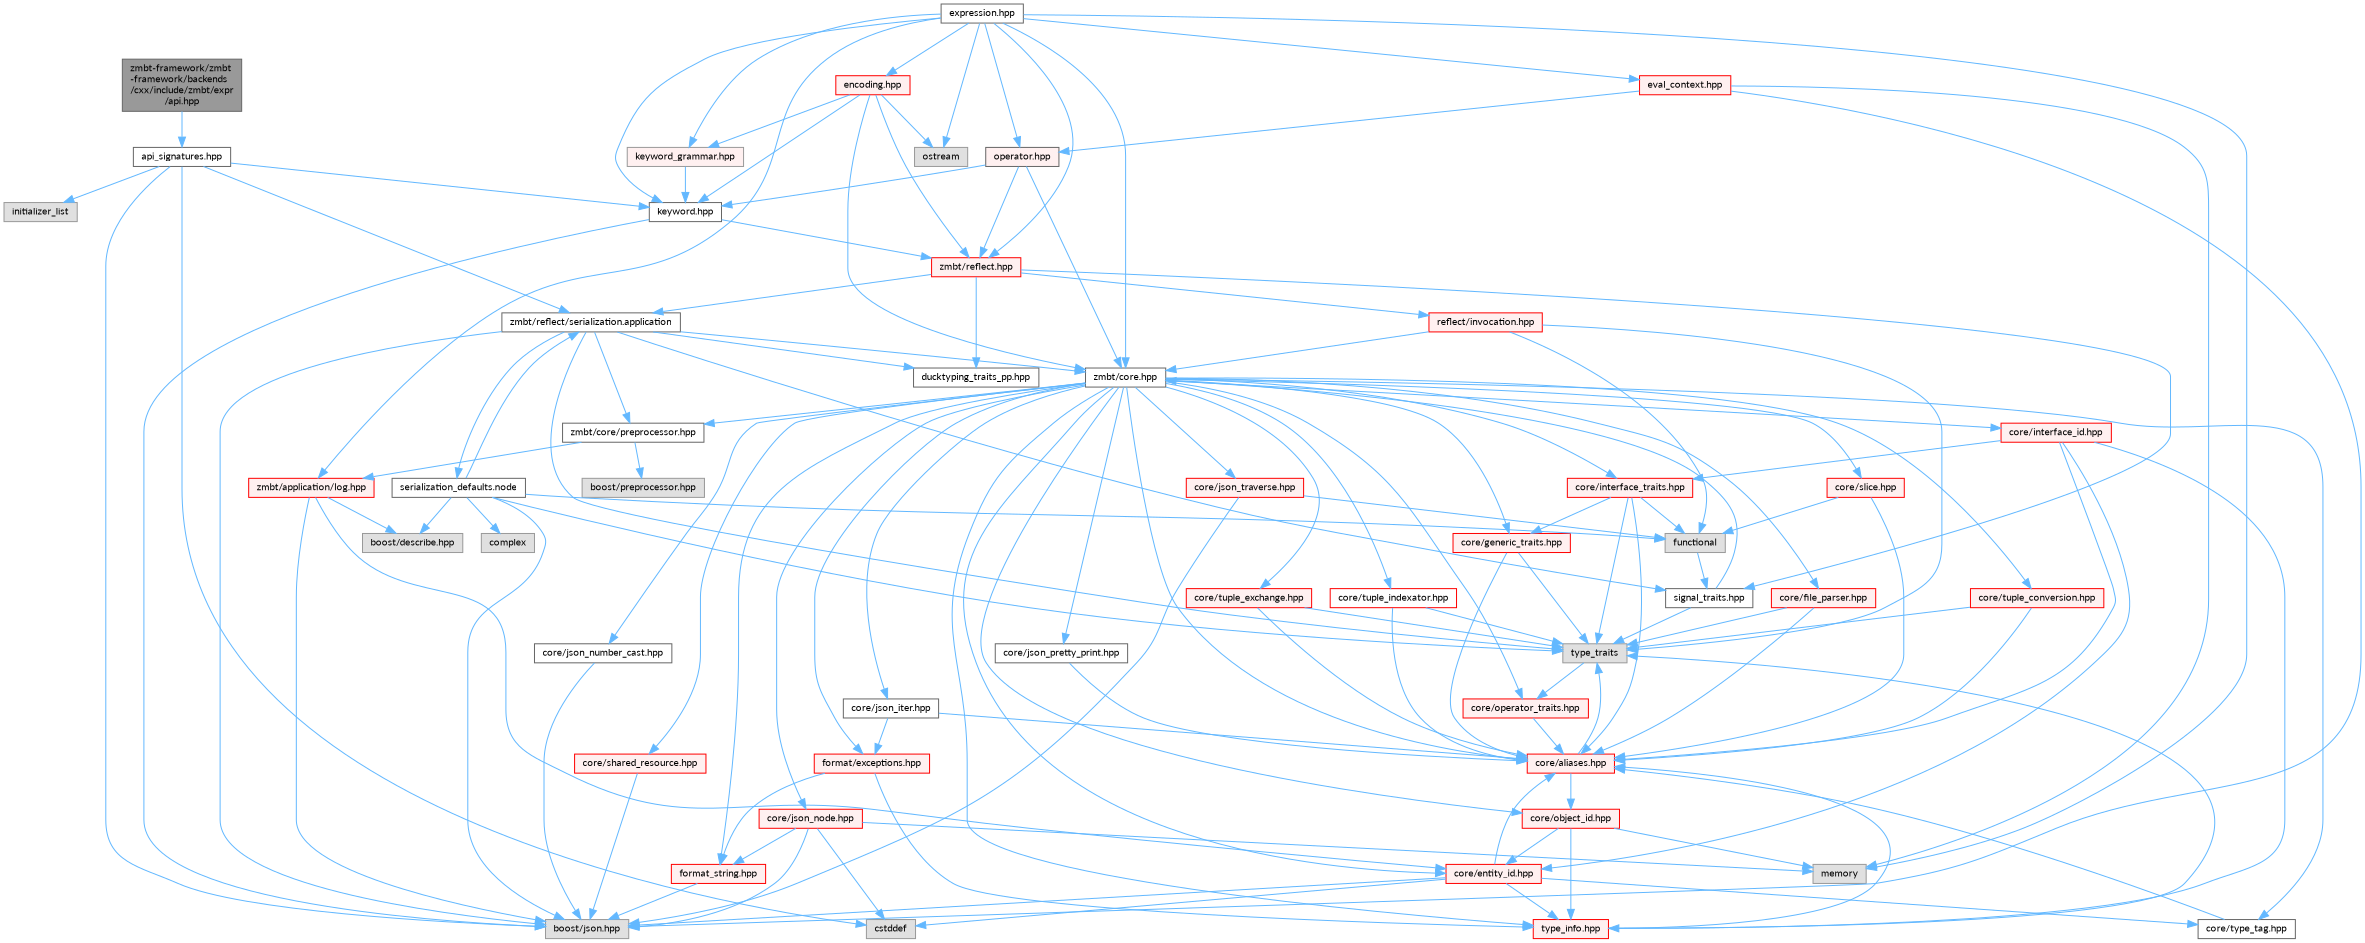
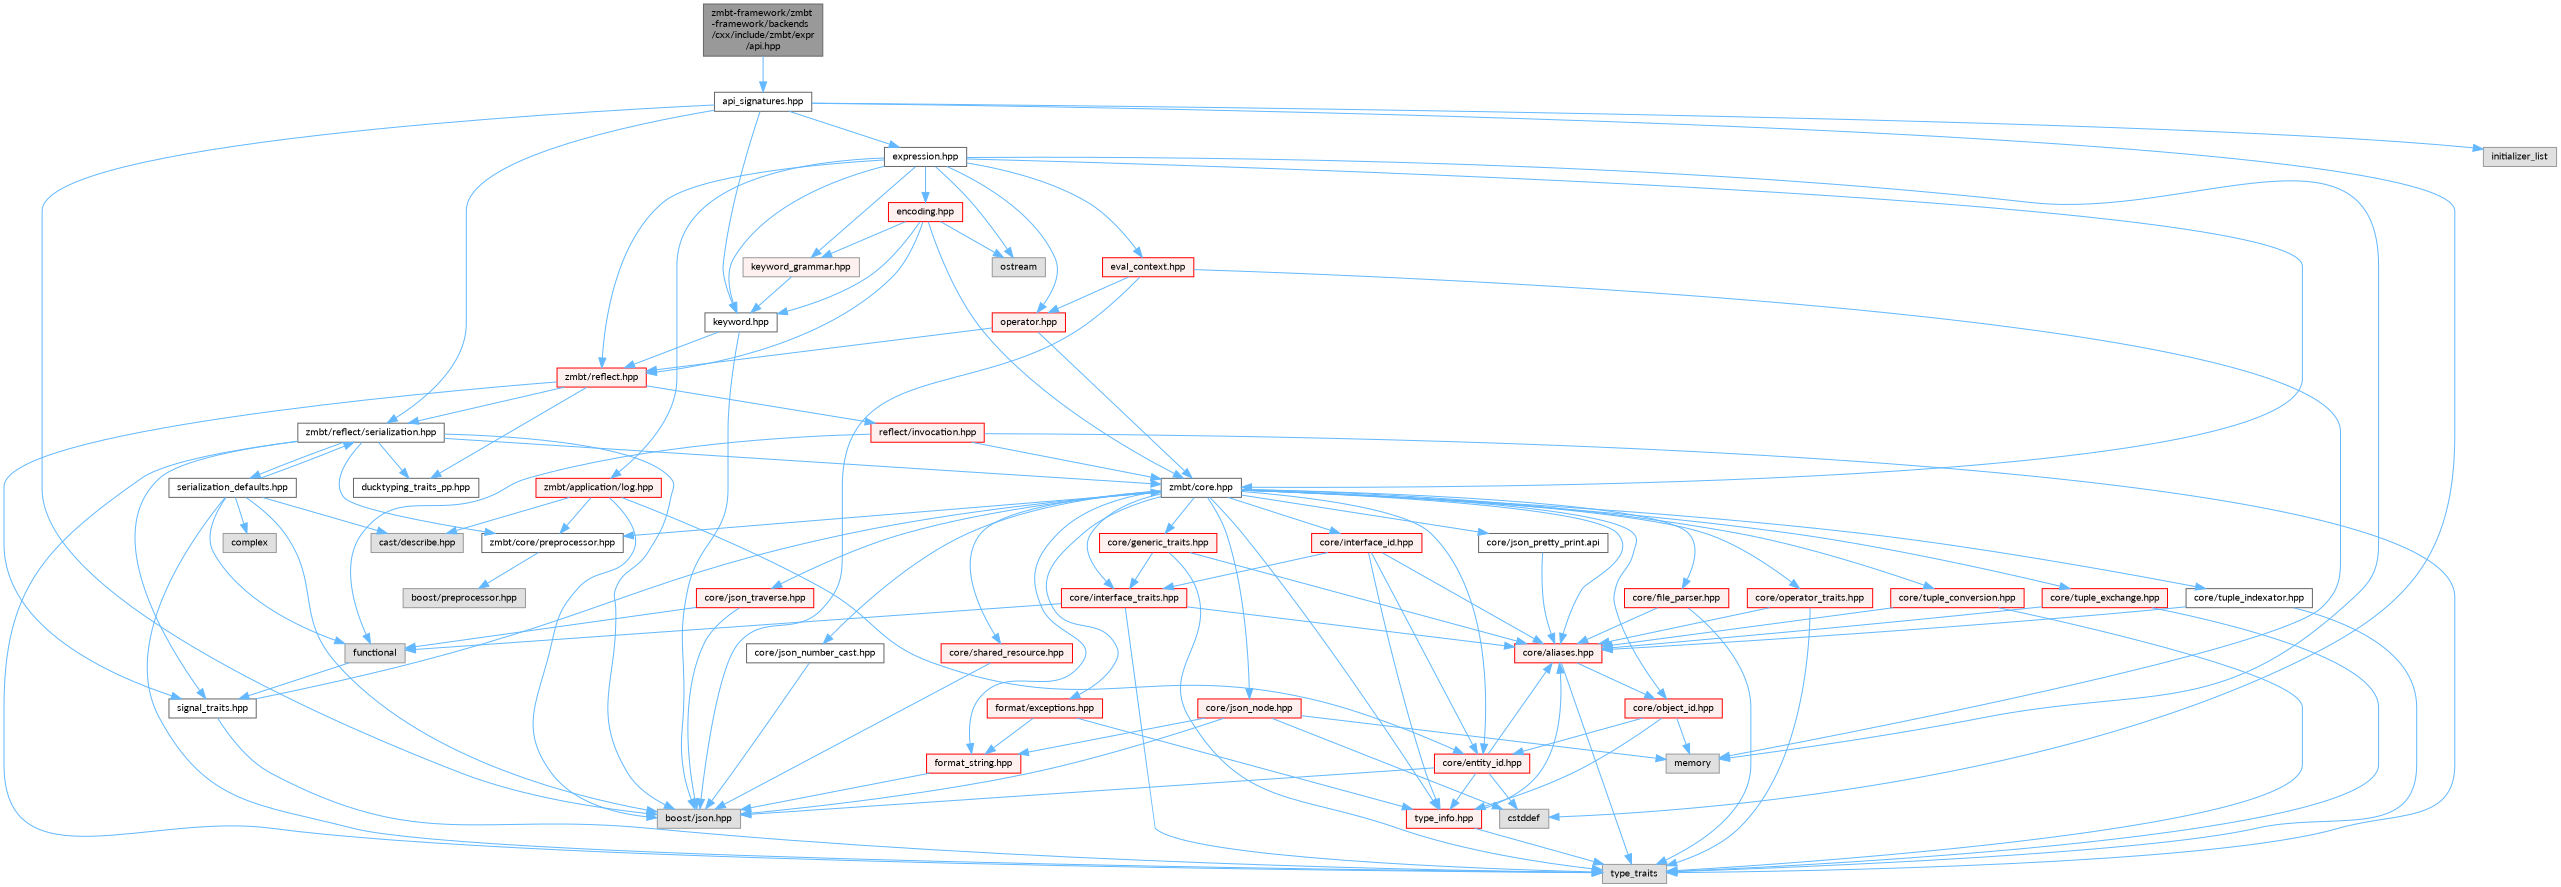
none -> (839, 128)
(1022, 157) -> (1029, 322)
(859, 186) -> none
(591, 322) -> (371, 433)
(483, 459) -> (579, 512)
(459, 488) -> (233, 488)
(1866, 488) -> none
(1576, 513) -> (1144, 566)
(413, 543) -> (417, 543)
(1393, 598) -> (2249, 598)
(1061, 653) -> (1543, 543)
(1564, 678) -> (1783, 759)
(891, 708) -> none
(2247, 929) -> none
